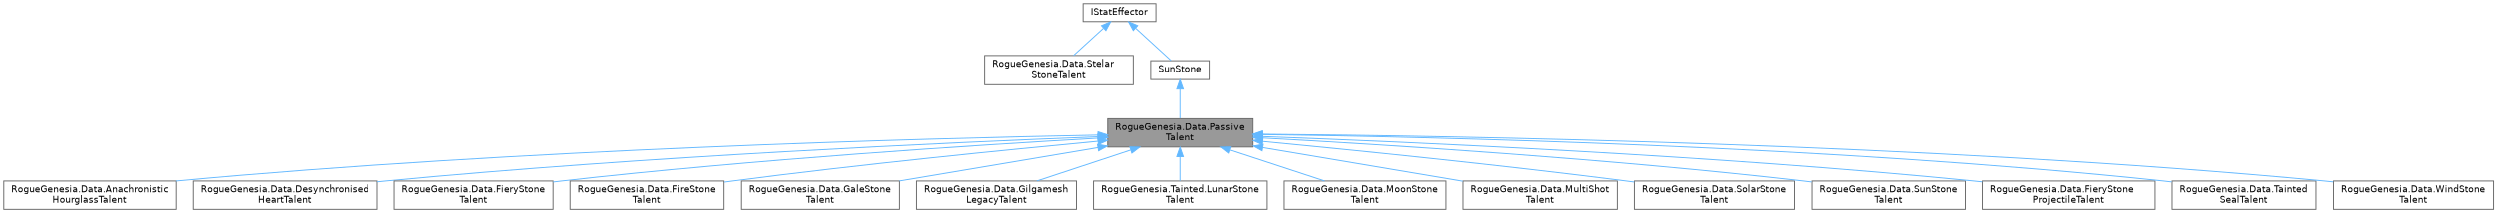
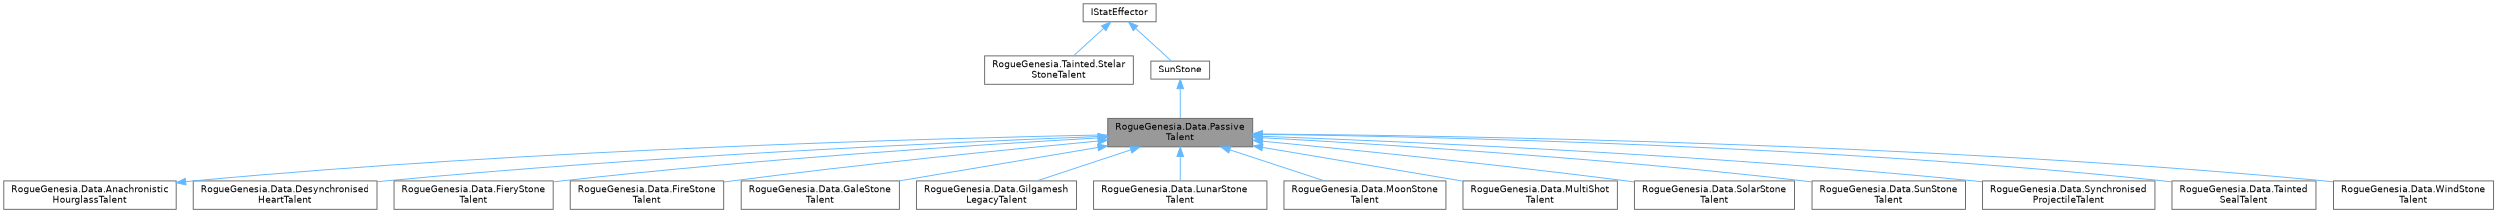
(1059, 70) -> (1059, 70)
(637, 150) -> (646, 150)
(1180, 195) -> (1180, 195)
(2069, 195) -> (2069, 195)
